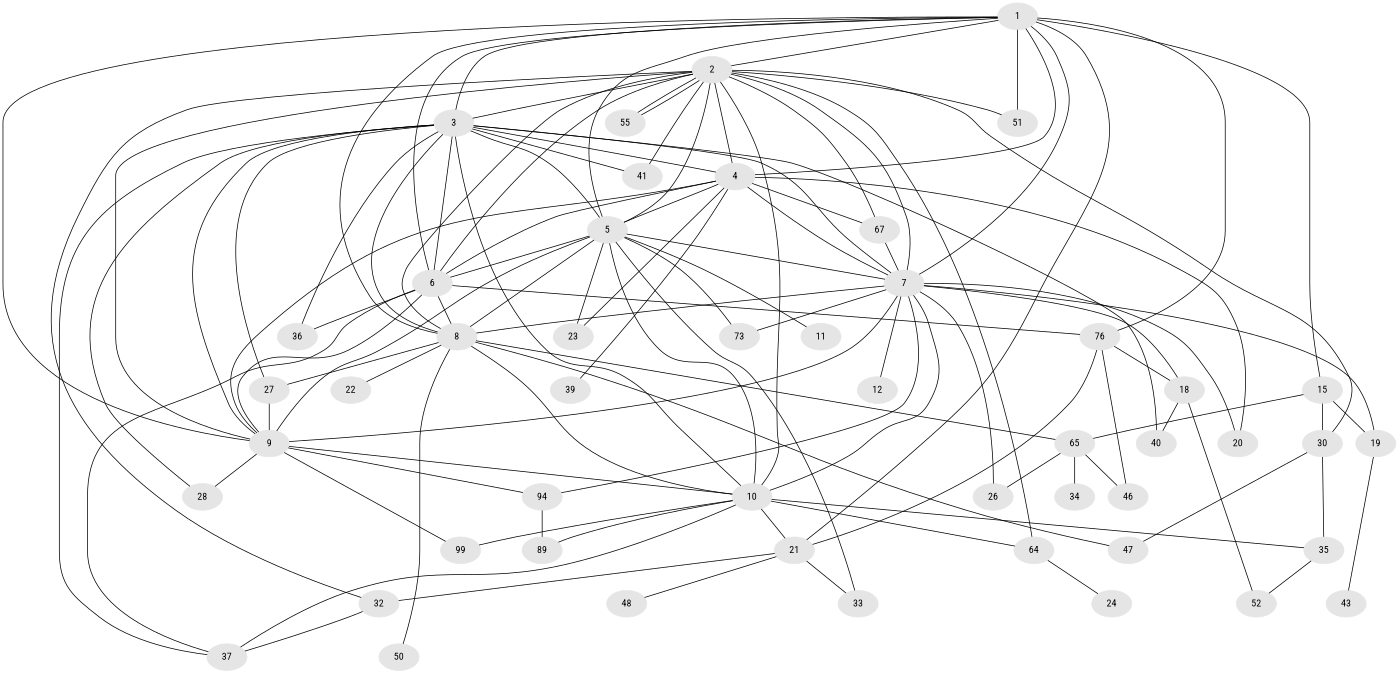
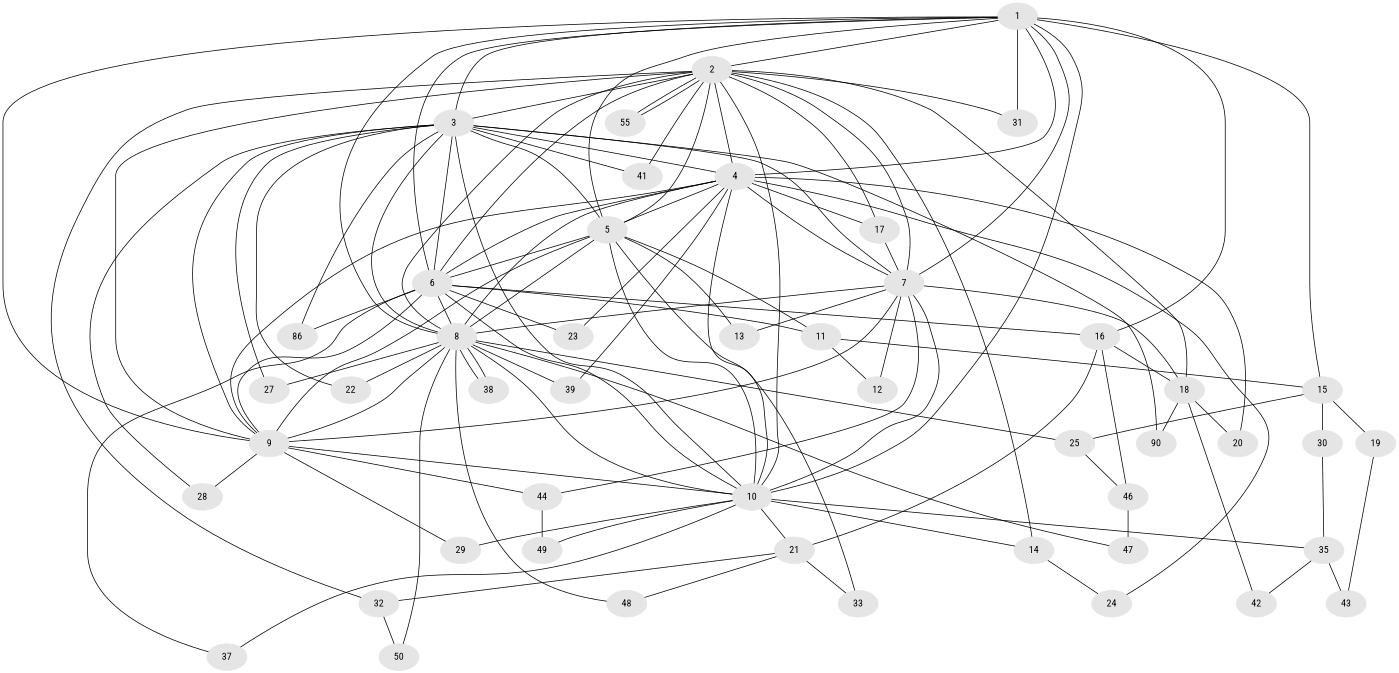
(1018, 123) -> (1018, 123)
(1086, 195) -> (1001, 165)
none -> (572, 221)
(880, 230) -> (880, 230)
(756, 257) -> none
(590, 283) -> (503, 310)
none -> (1144, 299)
(62, 300) -> (259, 216)
none -> (637, 305)
(1135, 316) -> (1212, 418)
(1171, 317) -> none
(1026, 318) -> (1013, 308)
(297, 337) -> (297, 337)
(739, 337) -> (739, 337)
(1100, 337) -> (1100, 337)
none -> (710, 341)
none -> (1072, 362)
none -> (513, 363)
none -> (849, 363)
none -> (614, 388)
none -> (489, 390)
(269, 417) -> (374, 406)
(1075, 444) -> (1075, 444)
(1156, 444) -> (1156, 444)
(542, 497) -> (542, 497)
(993, 497) -> none
(1075, 497) -> none
(1225, 497) -> (1128, 524)
none -> (481, 511)
(461, 550) -> (461, 550)
(542, 550) -> (542, 550)
(1034, 550) -> (1034, 550)
none -> (1335, 577)
(1256, 604) -> (1256, 604)
(304, 632) -> (389, 630)
